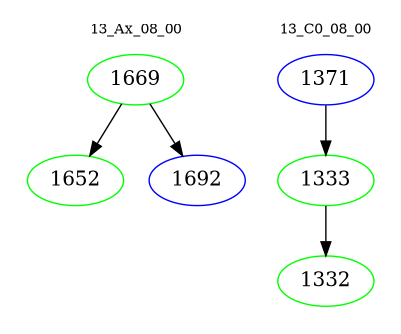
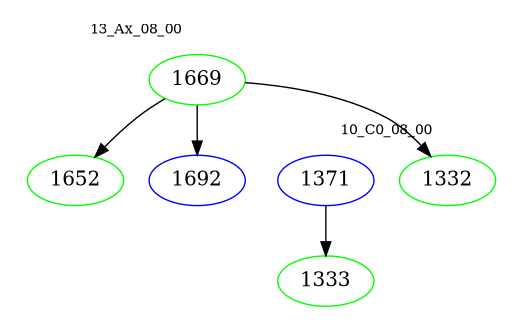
(326, 30) -> (387, 131)
(326, 224) -> (339, 99)
